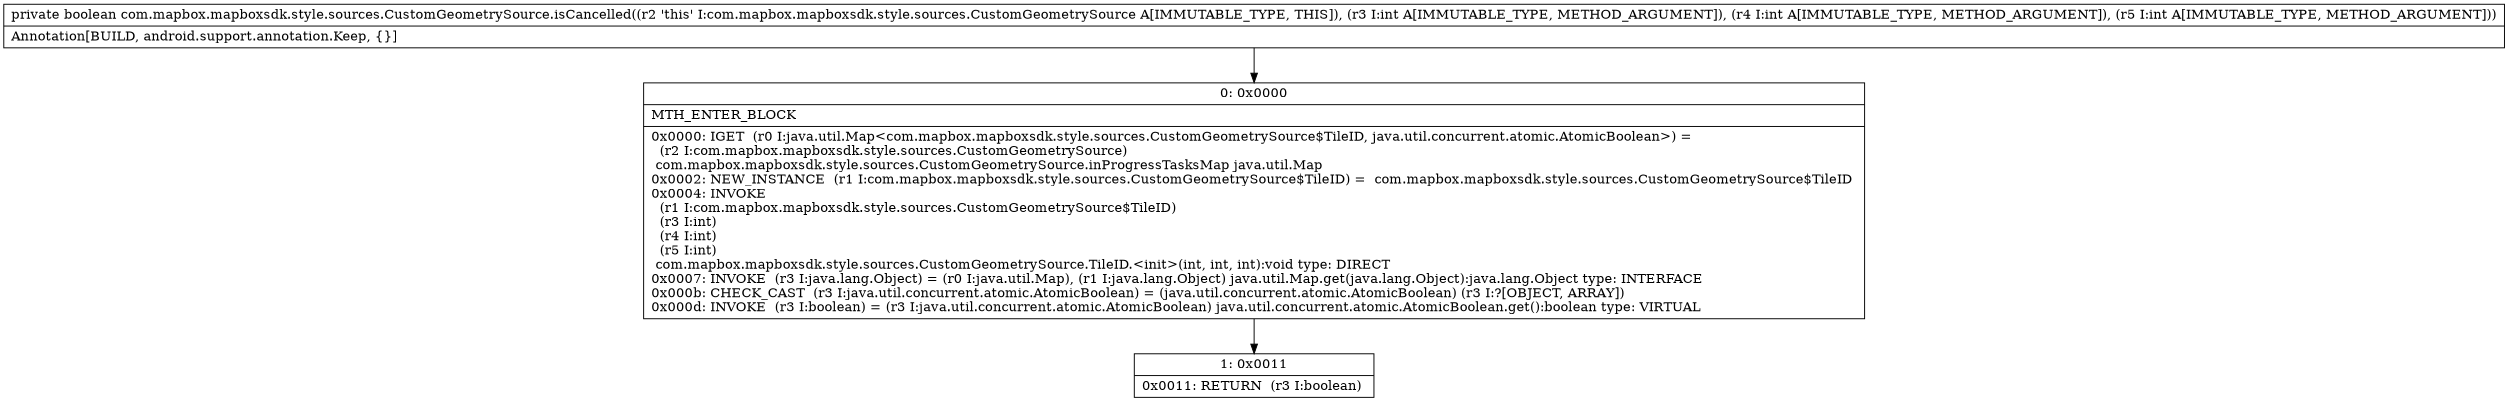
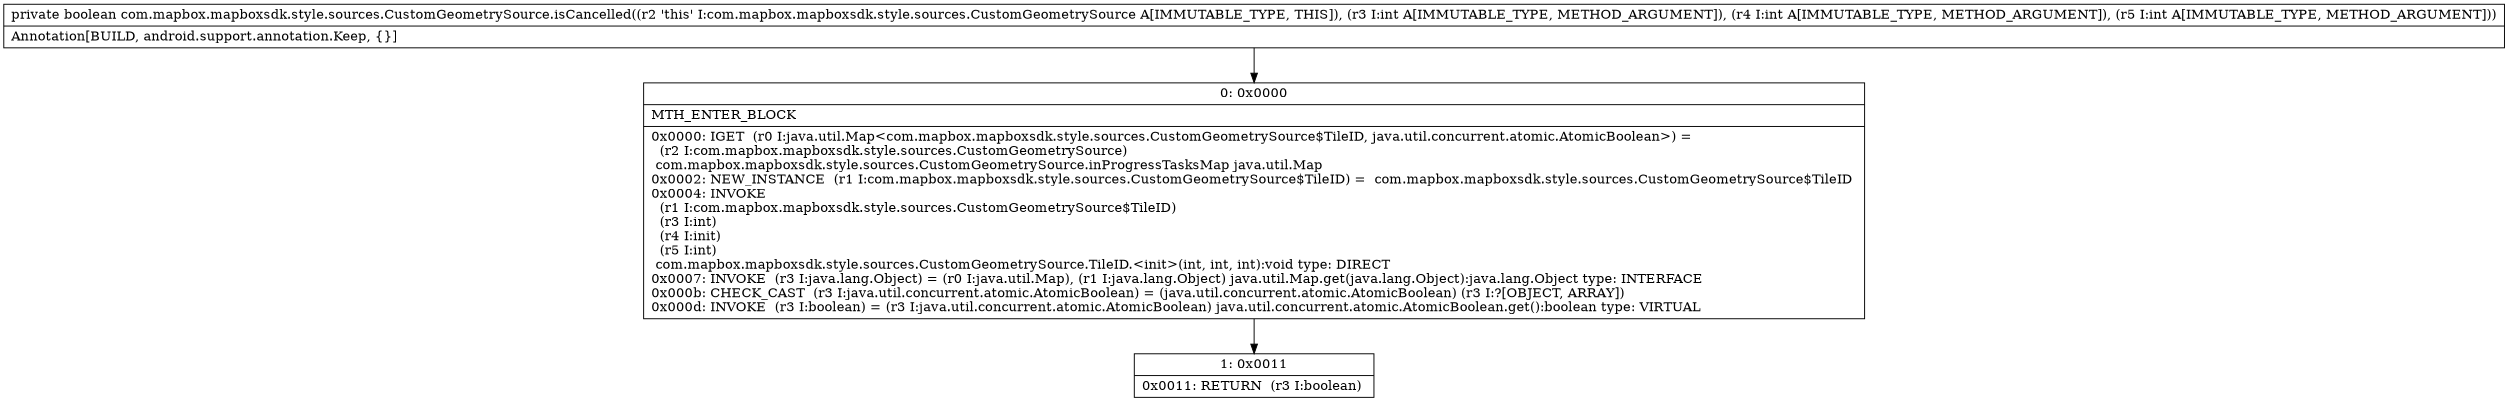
(684, 236) -> (686, 236)
